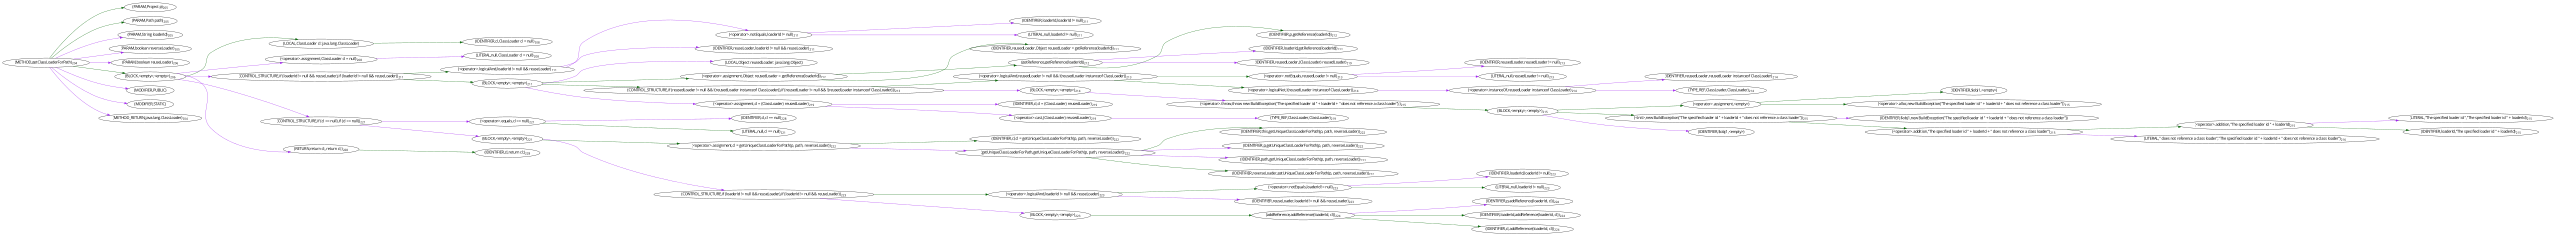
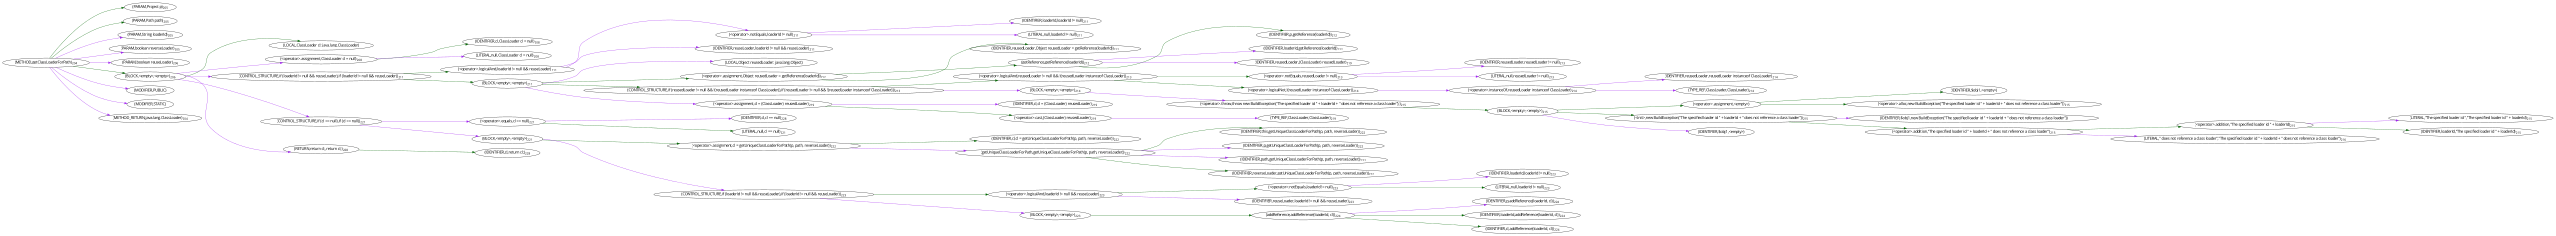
(417, 43) -> (422, 54)
(917, 110) -> (917, 110)
